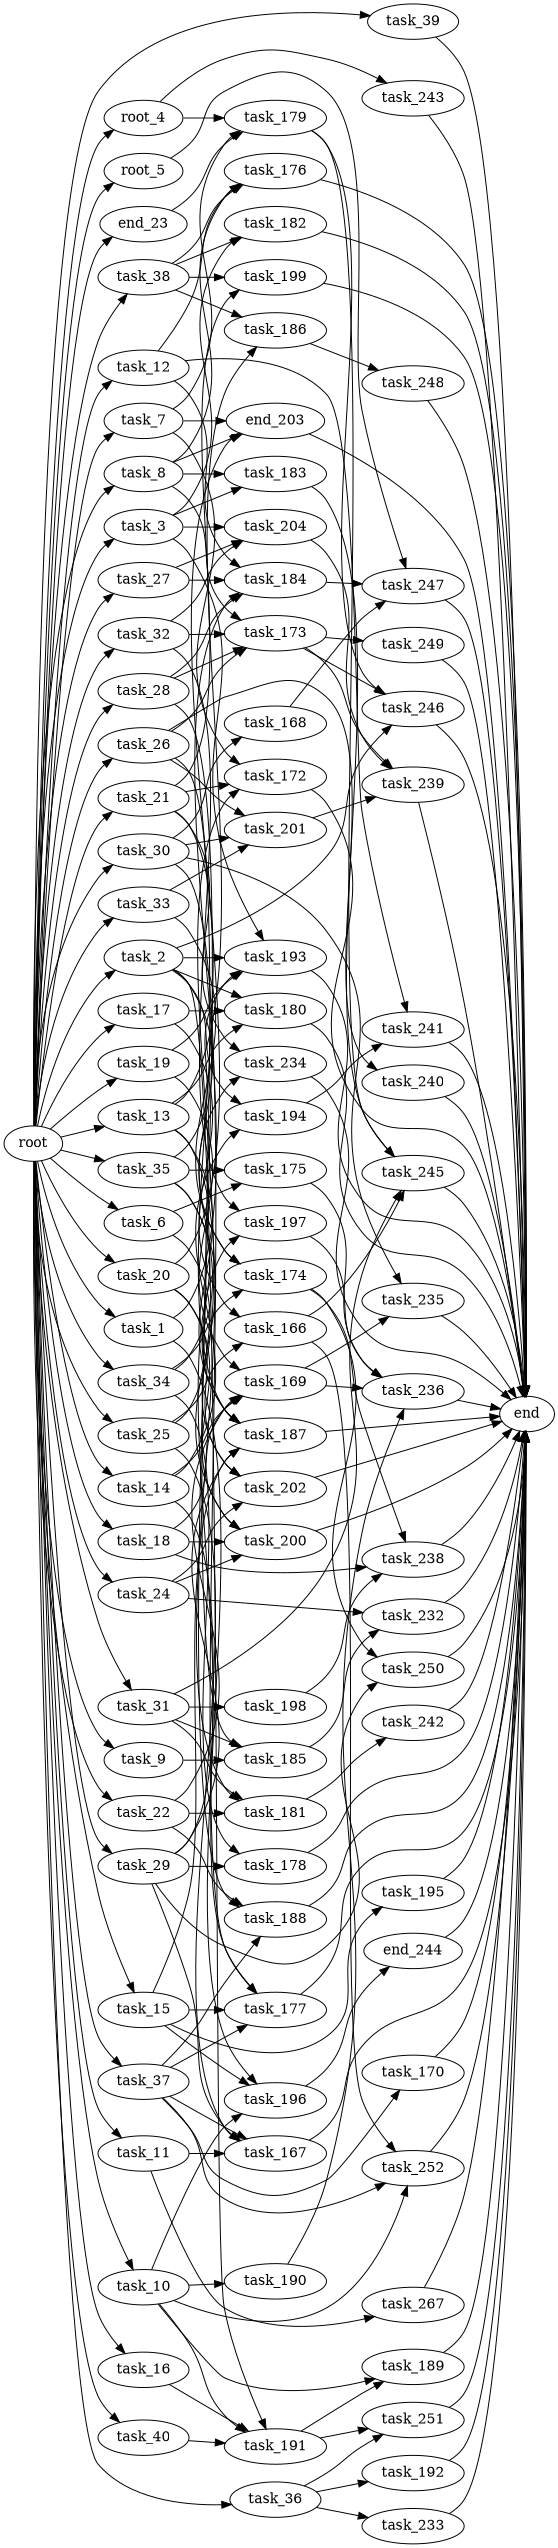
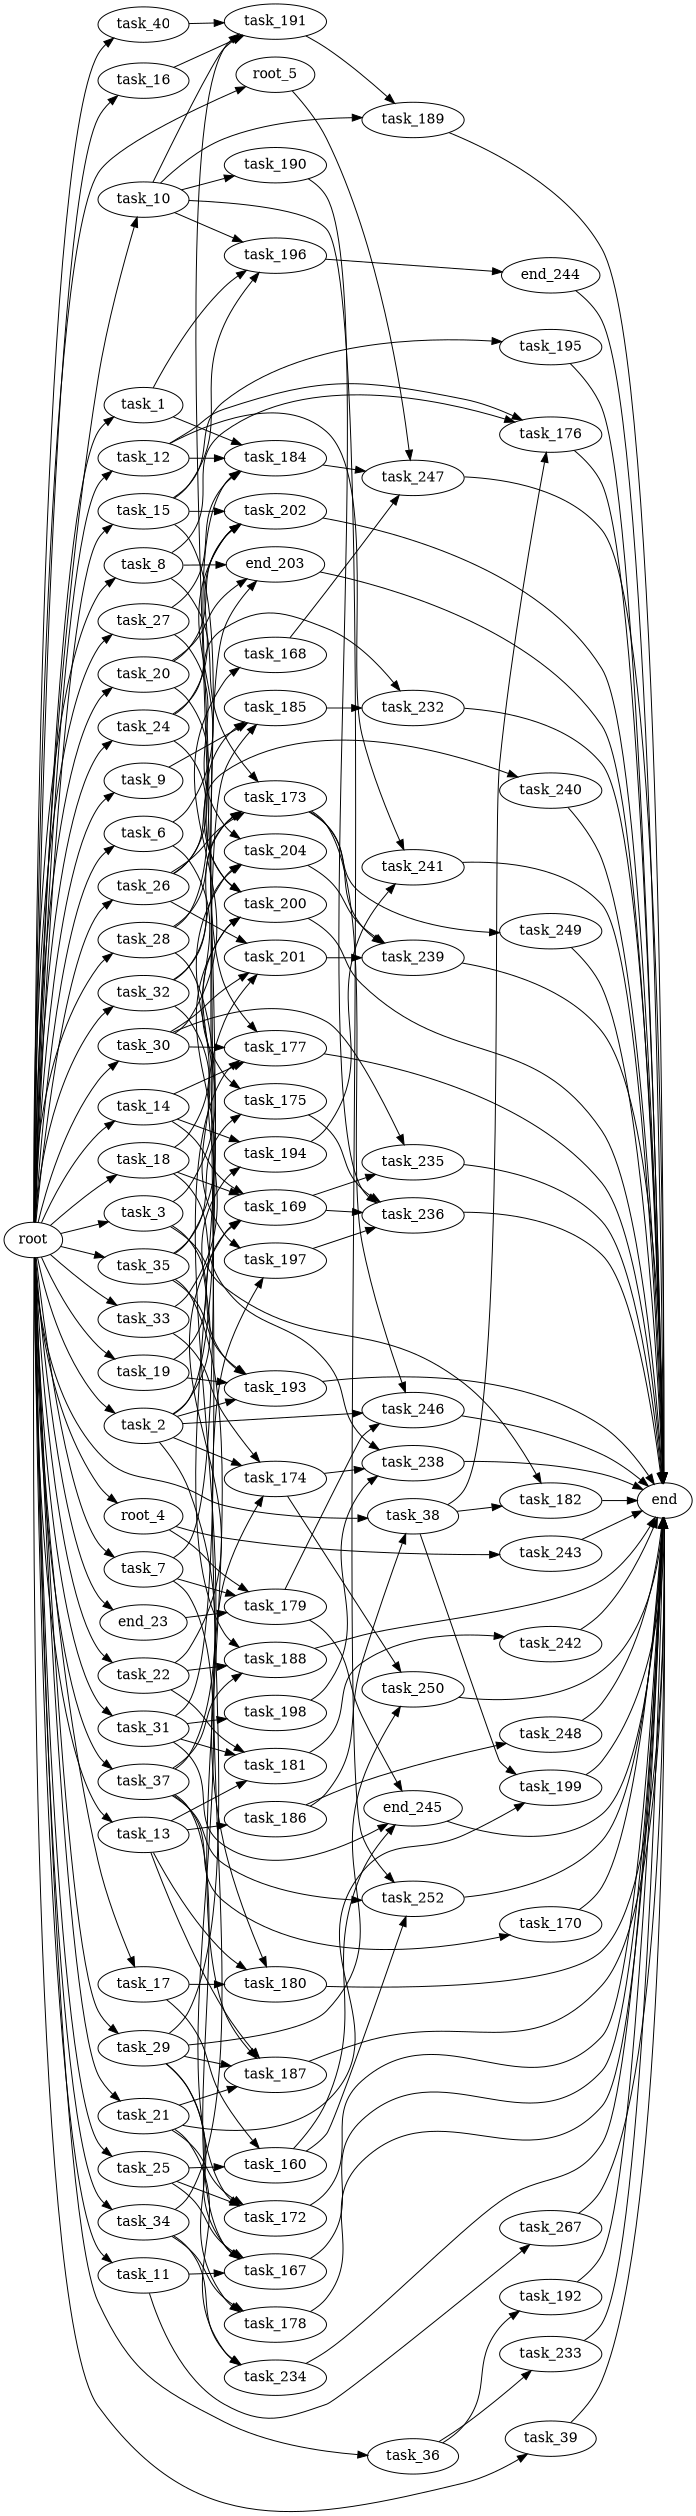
(204, 302) -> (366, 1651)
(275, 474) -> none
(413, 1173) -> (413, 1808)
(275, 1329) -> (275, 2165)
(196, 1793) -> (202, 511)
(413, 2420) -> none
